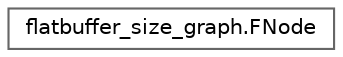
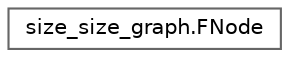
(171, 29) -> (145, 29)
